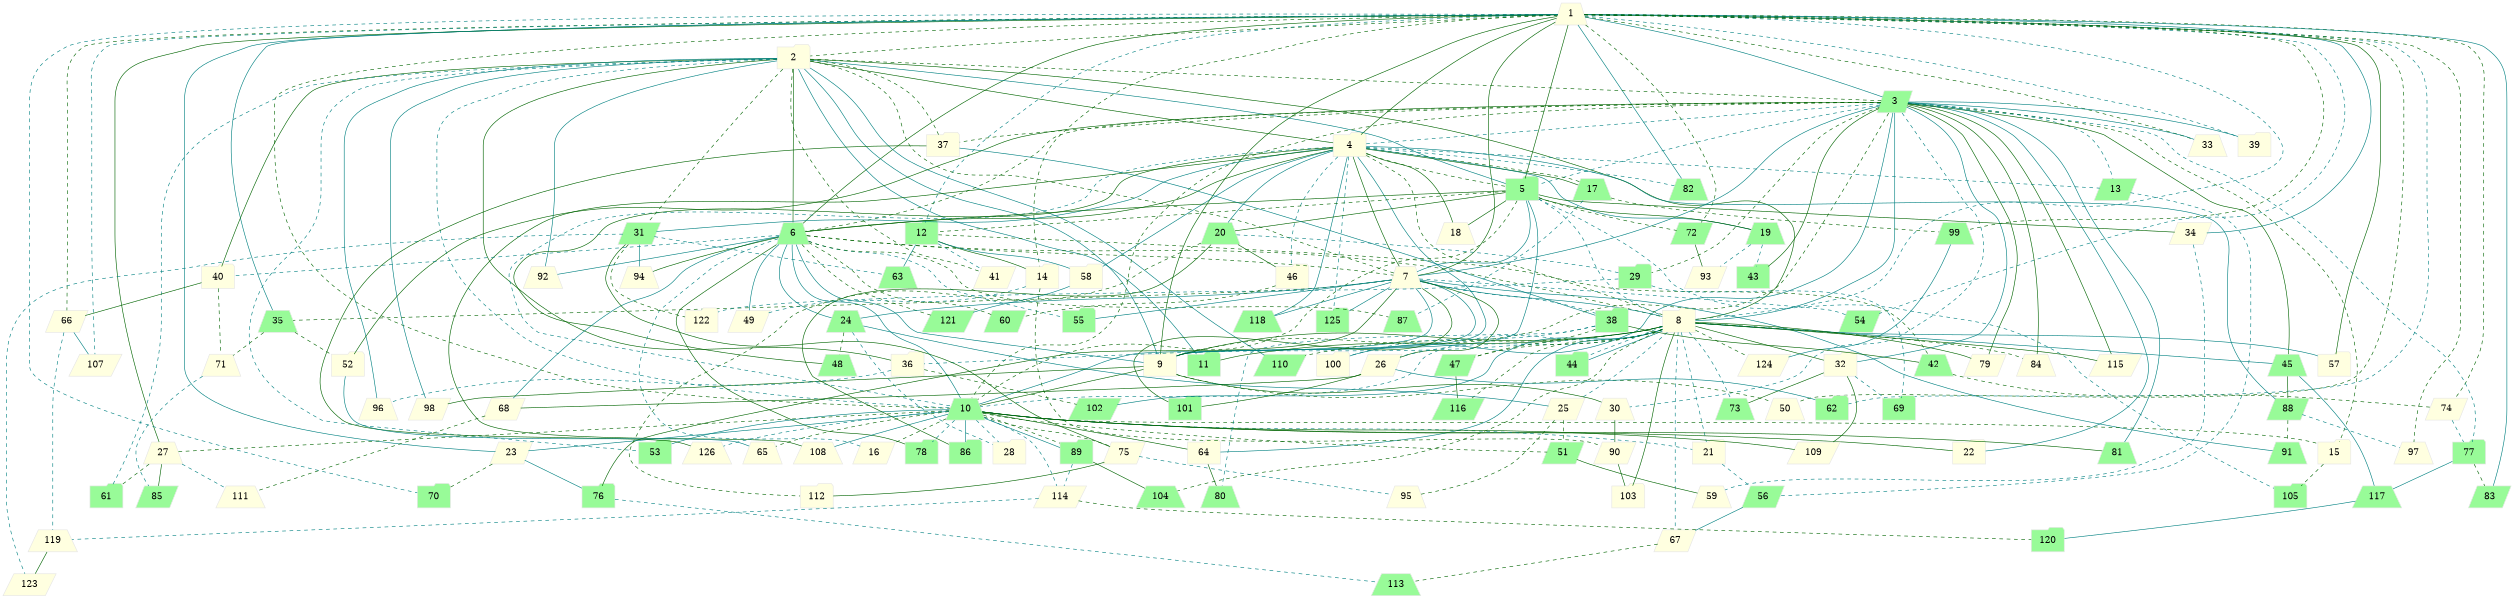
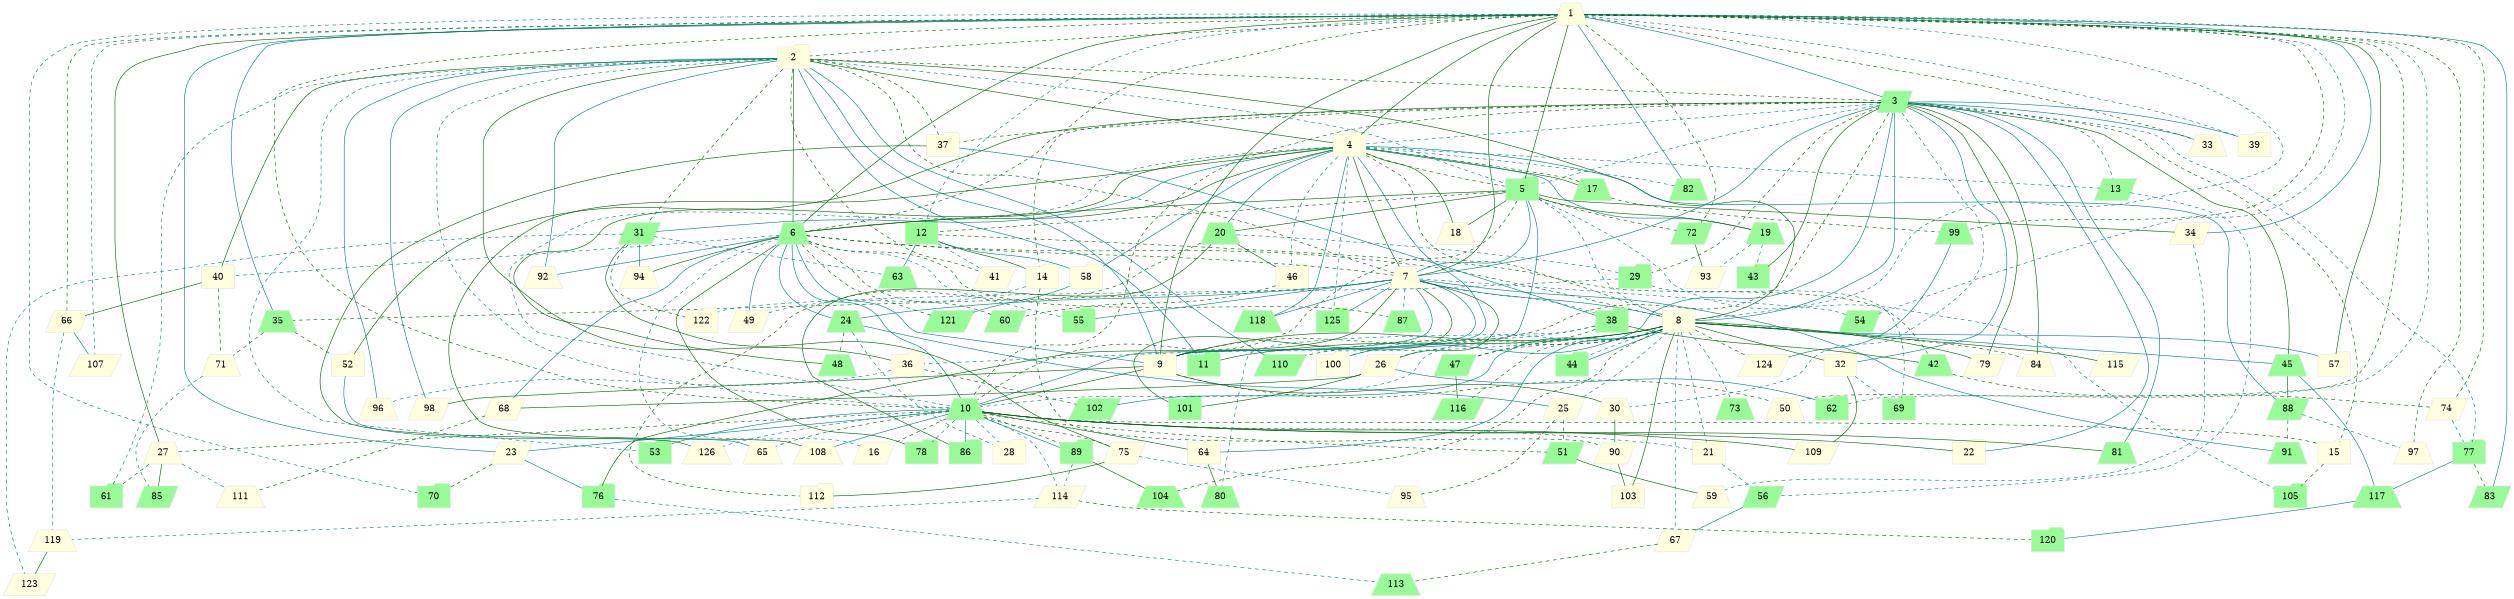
(1163, 100) -> (1163, 100)
(2040, 198) -> none
(1492, 274) -> (1404, 299)
(1786, 388) -> none
